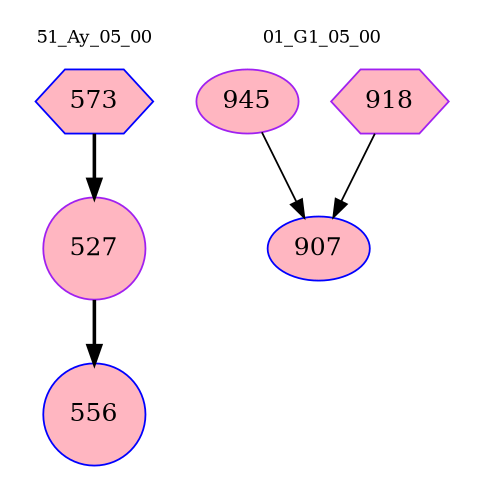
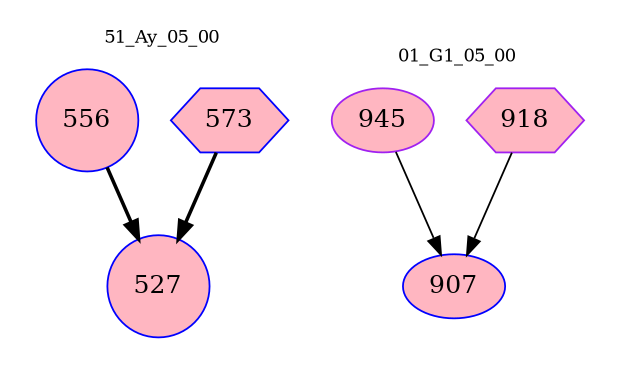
(94, 249) -> (158, 286)
(94, 323) -> (119, 195)
